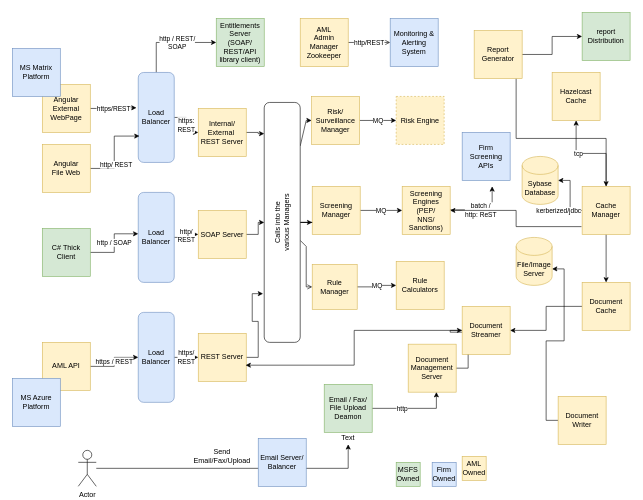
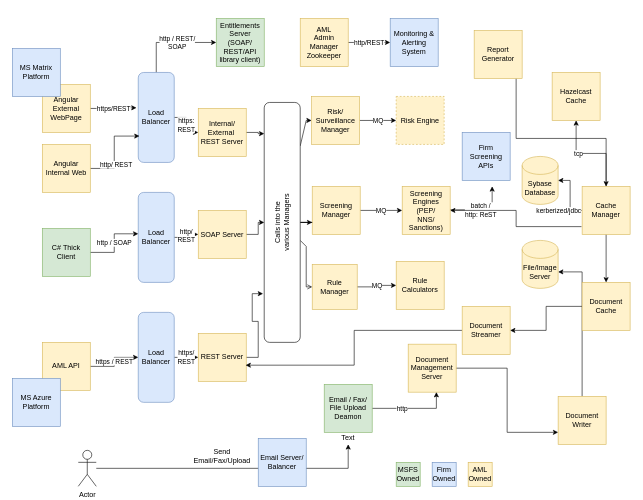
(606, 36) -> none
(386, 42) -> (384, 42)
(538, 54) -> none
(66, 168) -> (66, 168)
(534, 261) -> (540, 264)
(456, 332) -> (506, 368)
(474, 468) -> (480, 474)
